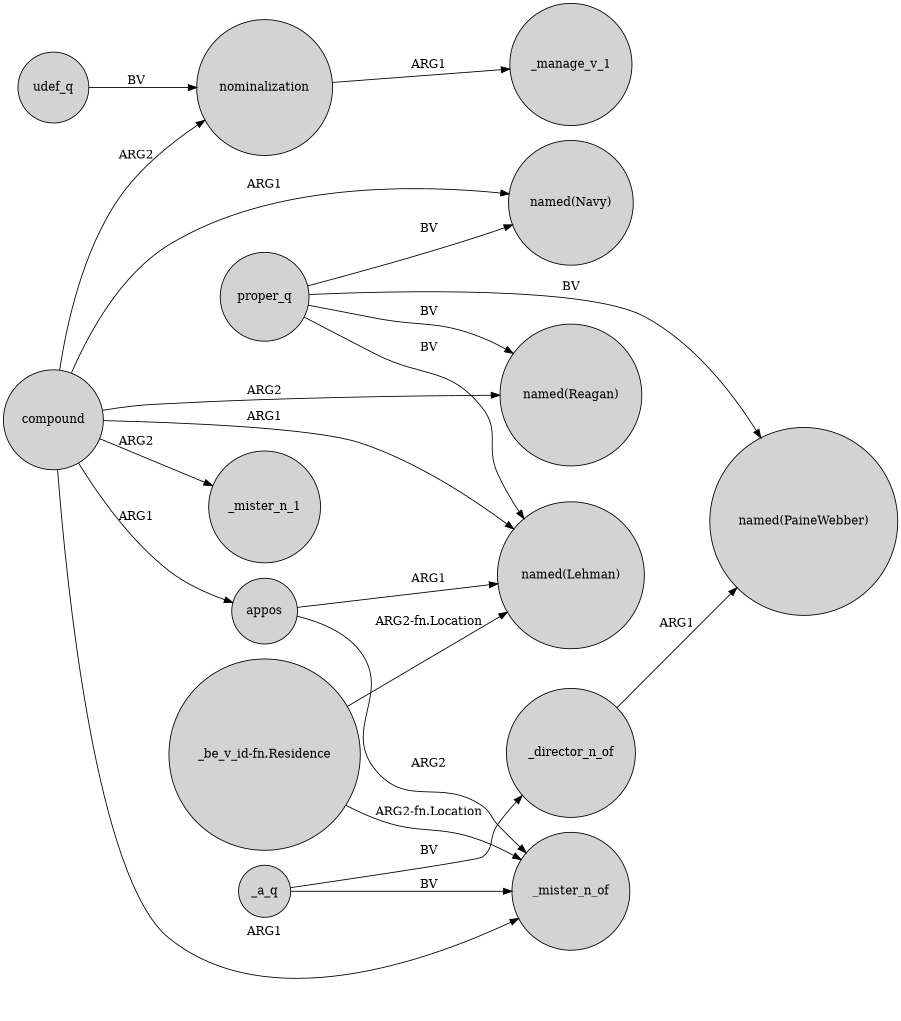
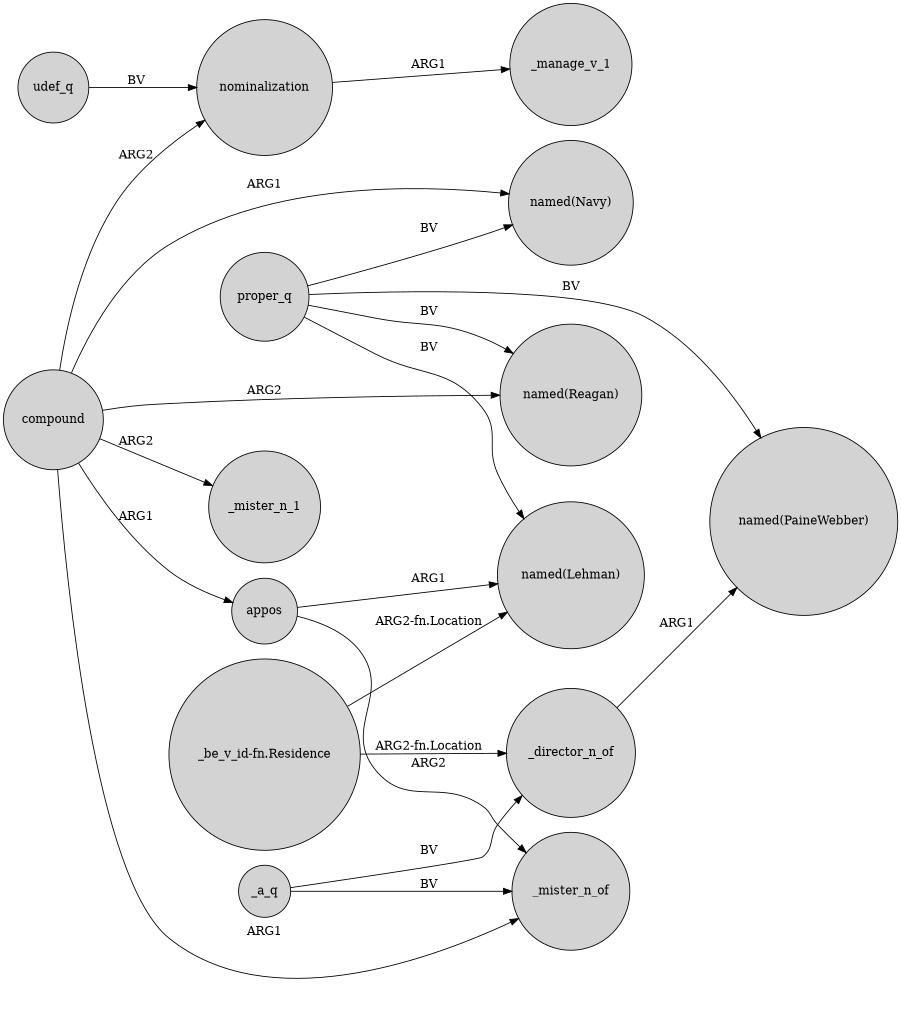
(316, 434) -> none
(430, 830) -> (429, 754)
